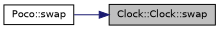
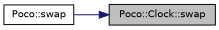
(162, 15) -> (162, 15)
